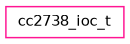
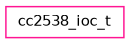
(65, 22) -> (65, 22)
